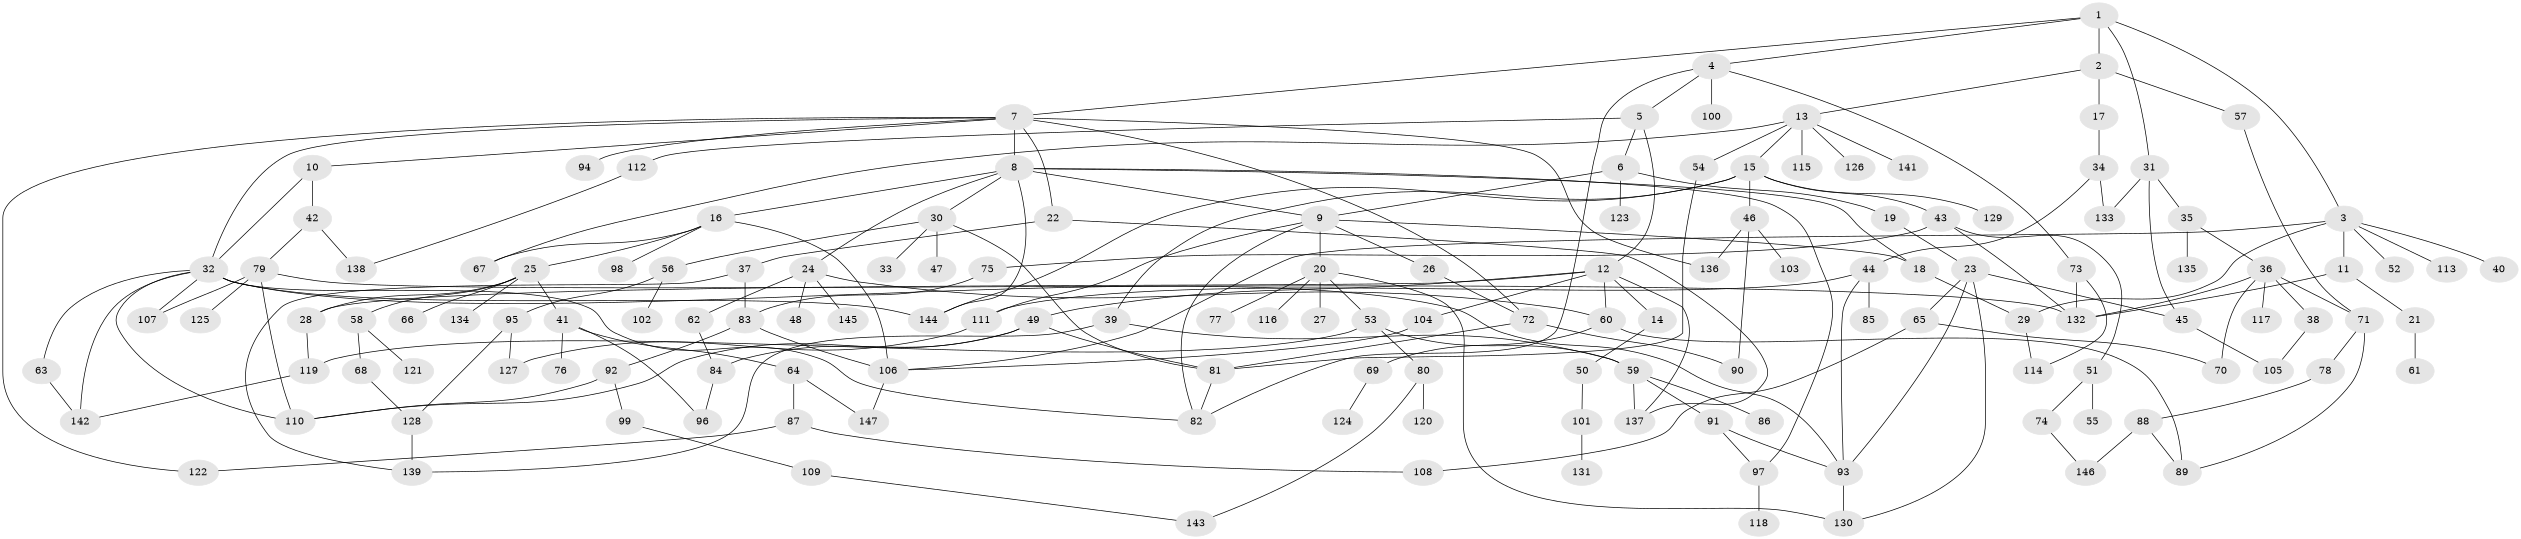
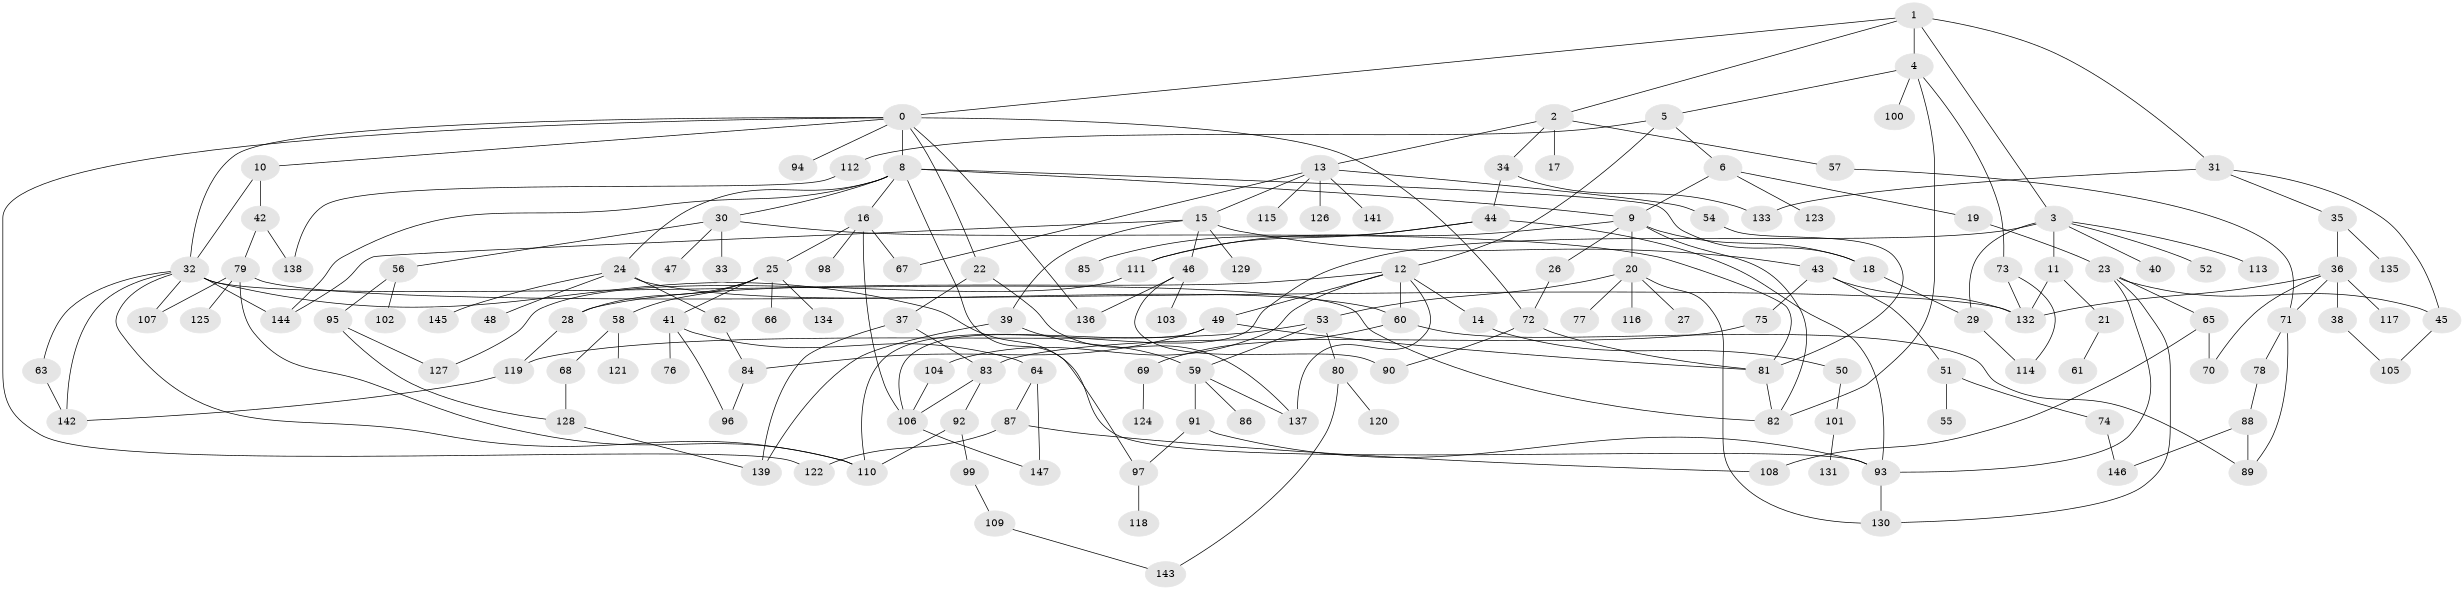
(1015, 117) -> (902, 117)
(2099, 143) -> (1529, 142)
